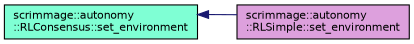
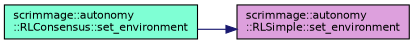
(223, 15) -> (212, 29)
